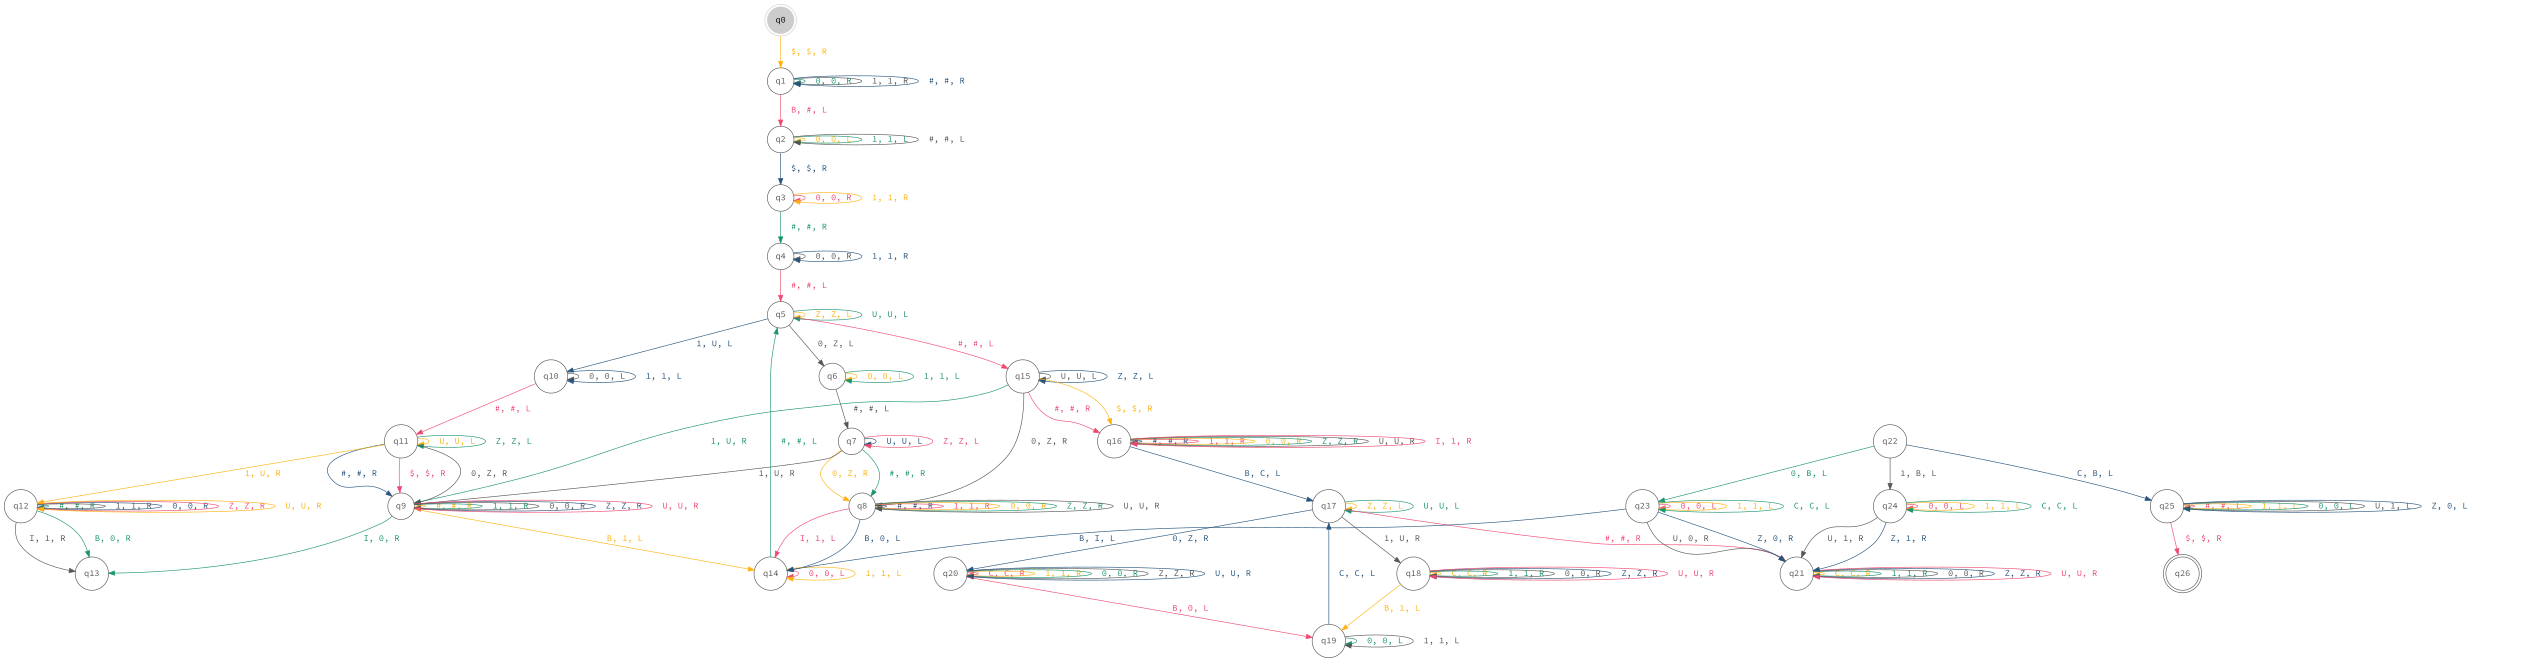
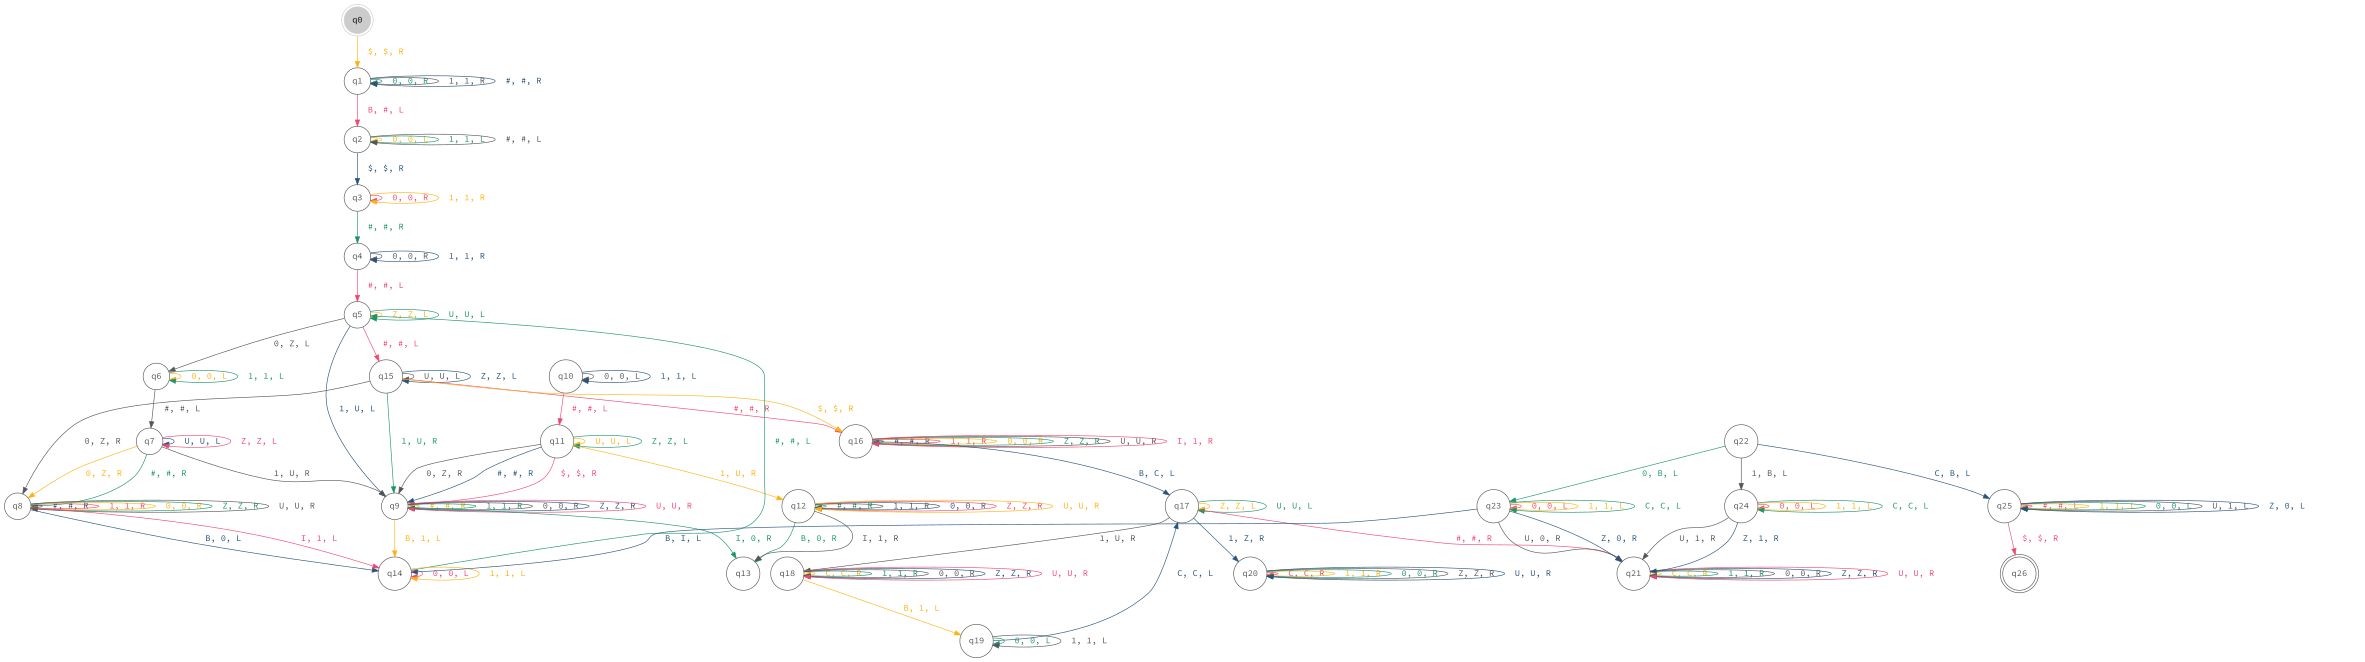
(671, 344) -> (329, 415)
(1190, 539) -> (1246, 539)
(1136, 607) -> none
